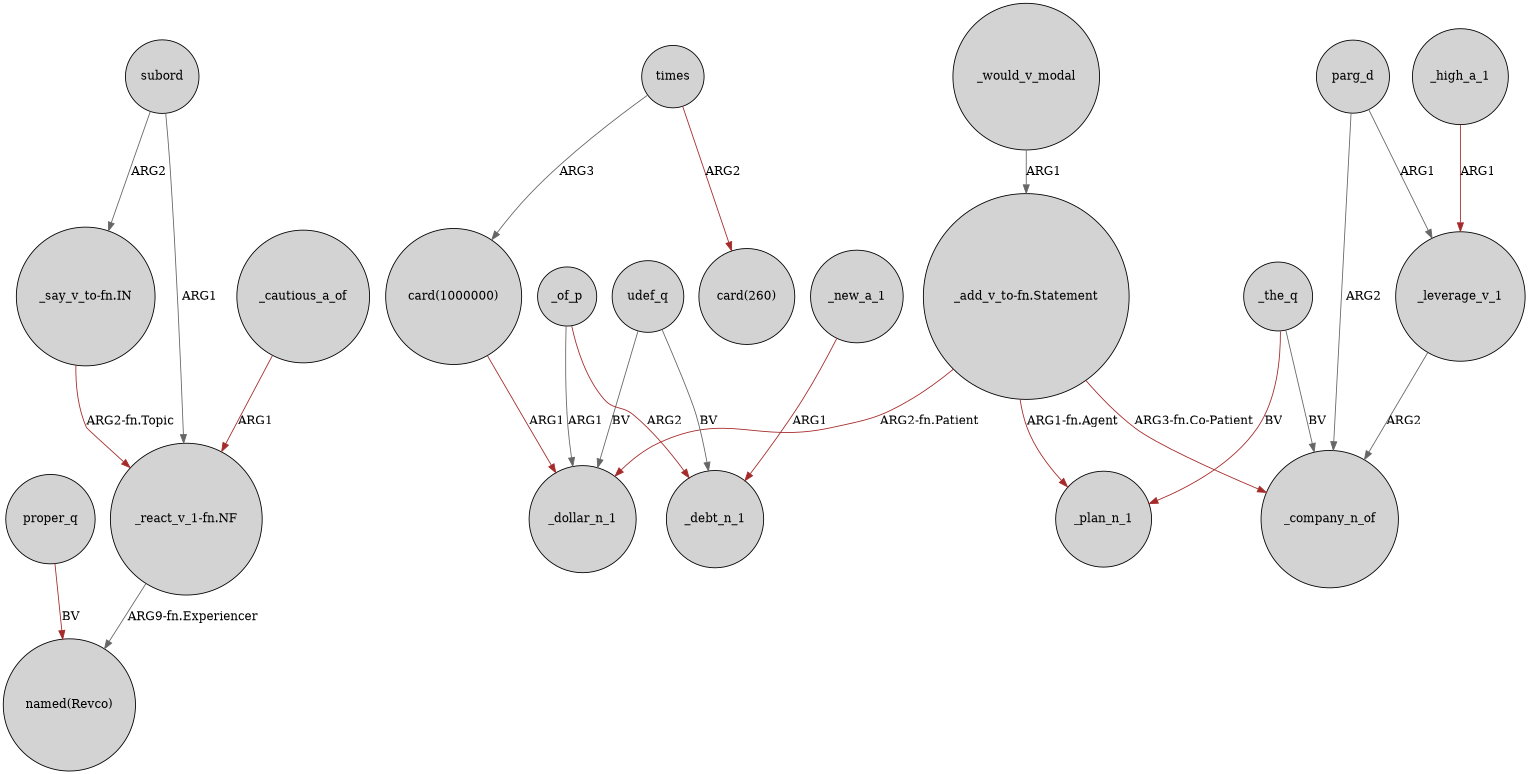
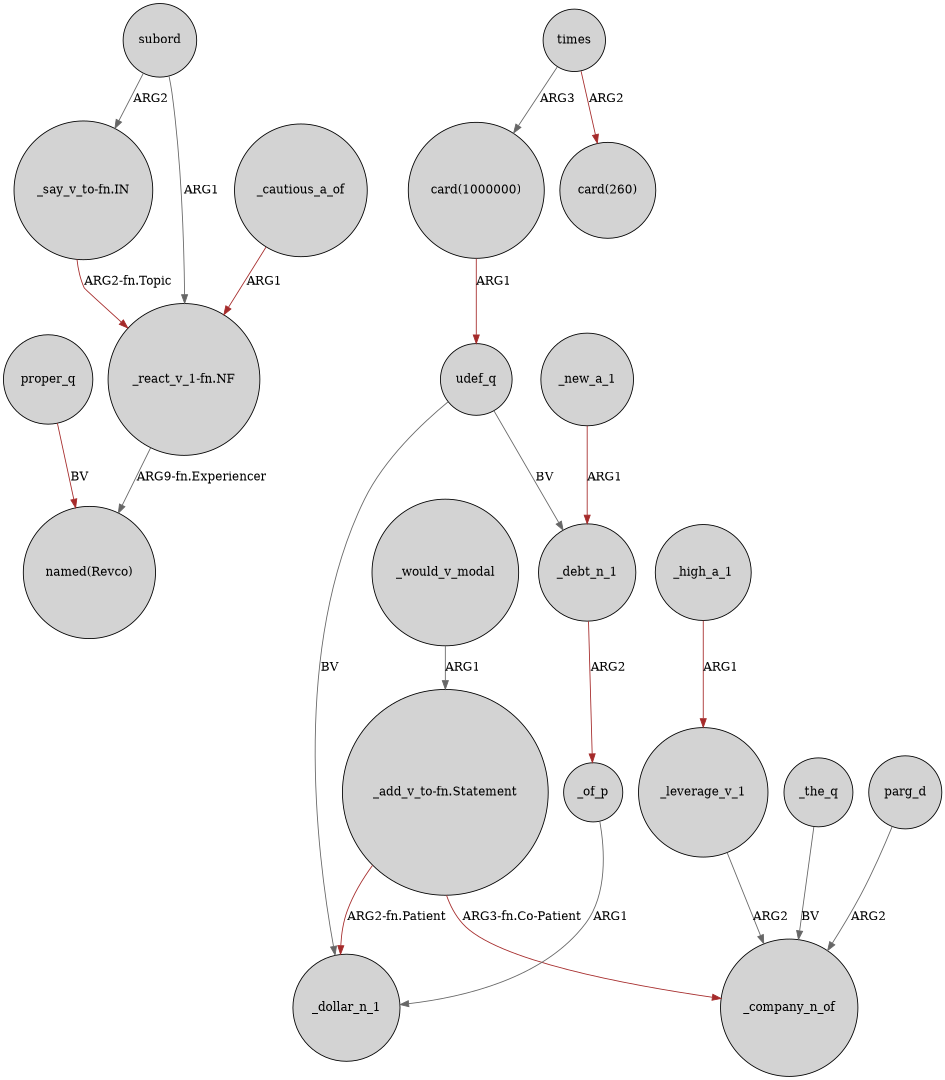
(1398, 170) -> none
(607, 402) -> (590, 687)
(519, 411) -> (476, 297)
(1104, 519) -> none
